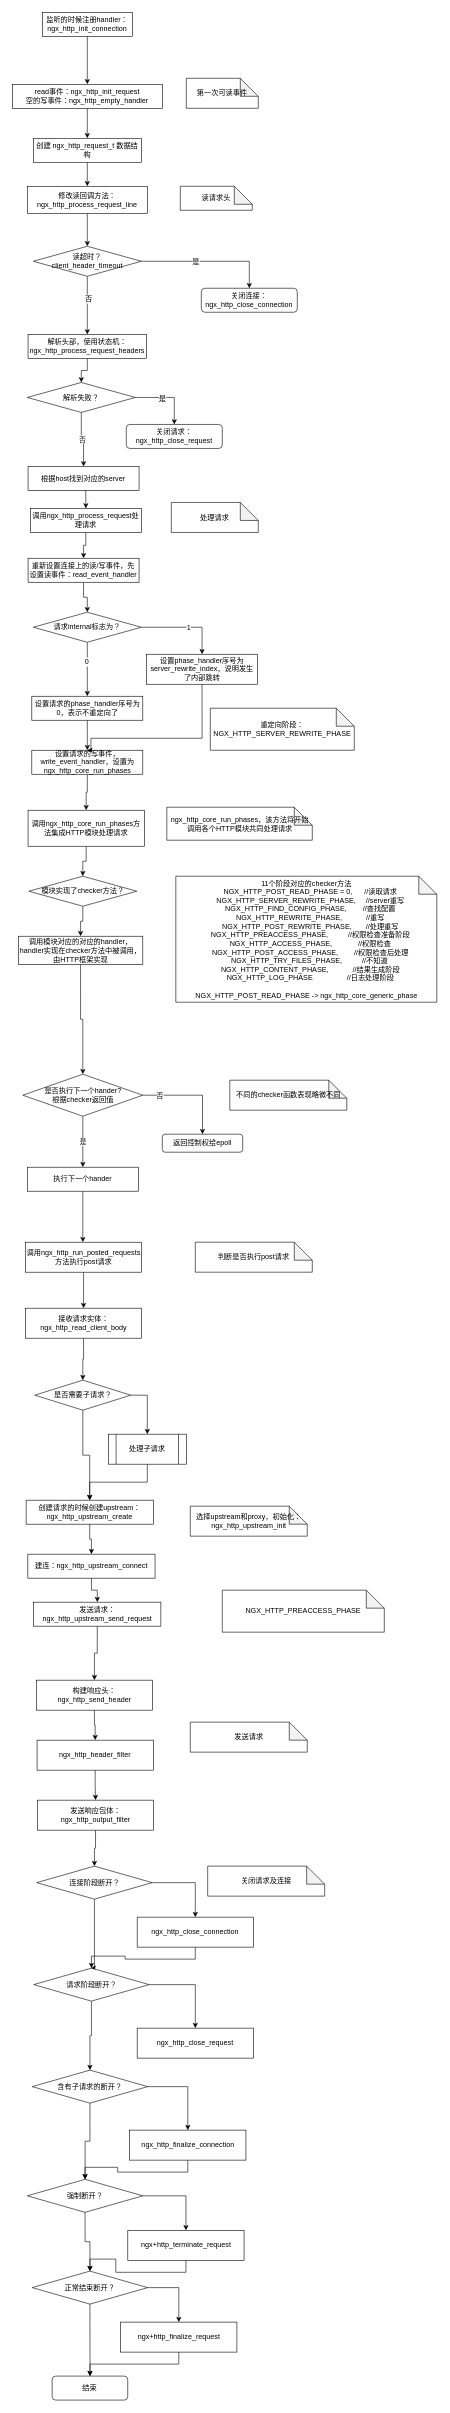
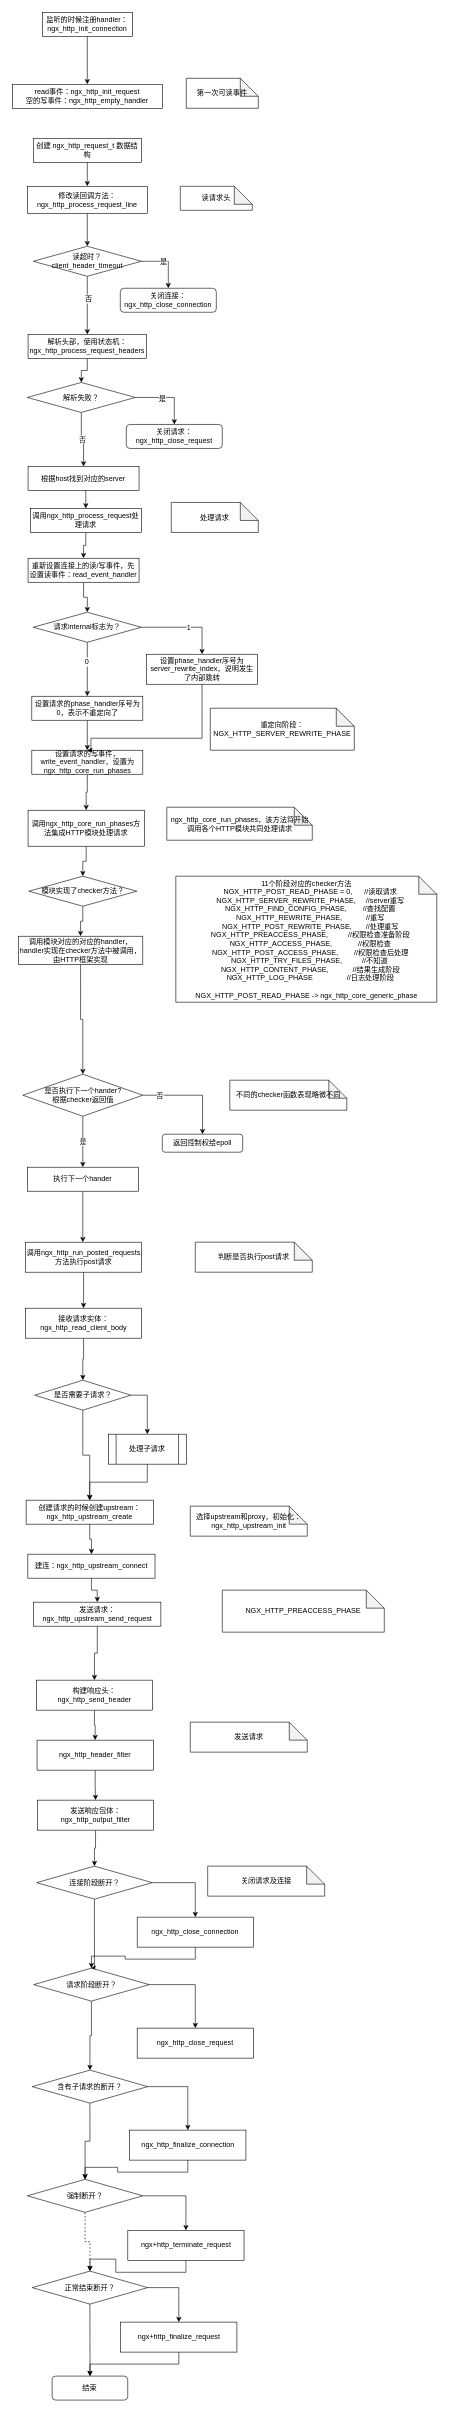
(87, 132) -> none
(249, 300) -> (168, 300)
(85, 2237) -> (85, 2237)
